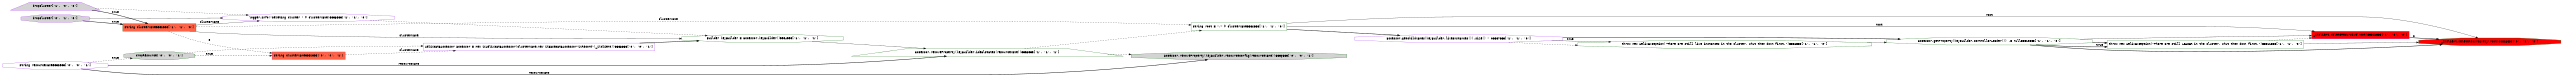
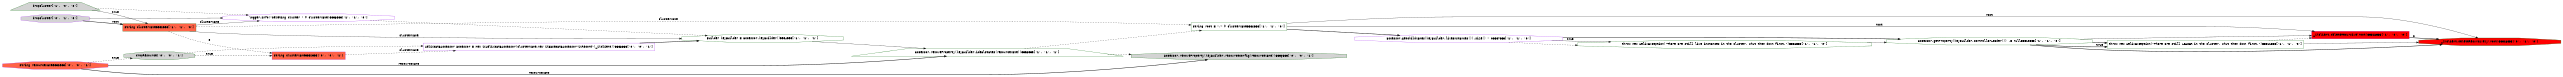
(55, 6) -> (55, 6)
(119, 15) -> (119, 15)
(115, 22) -> (115, 22)
(55, 65) -> (55, 65)
